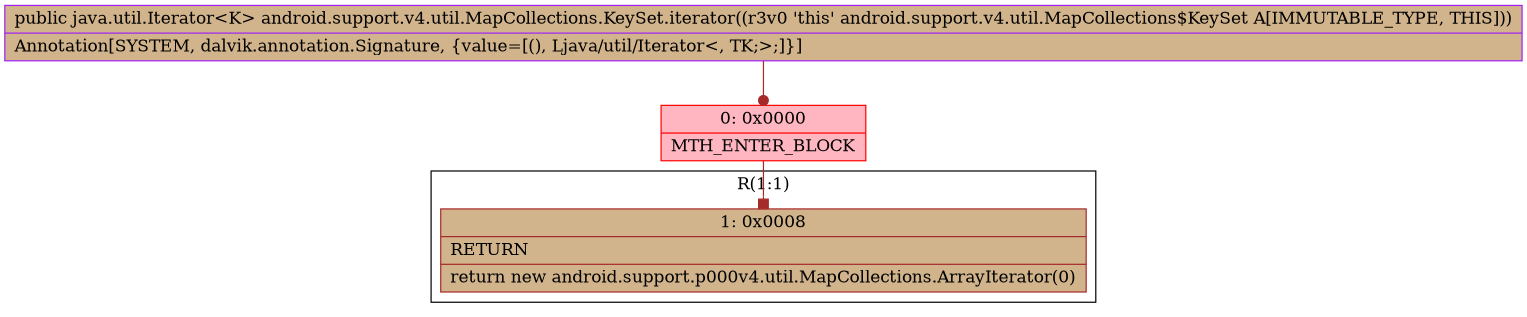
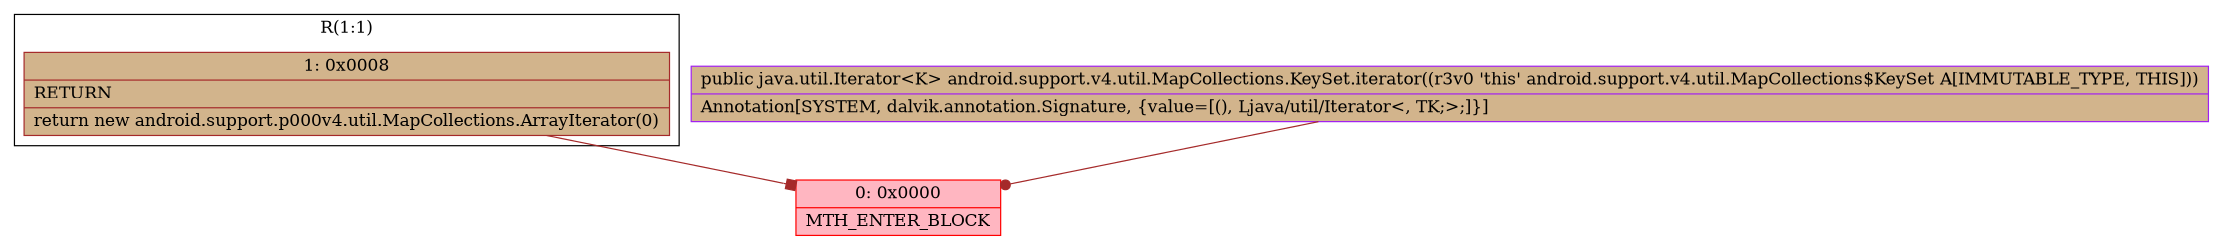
(763, 179) -> (665, 159)
